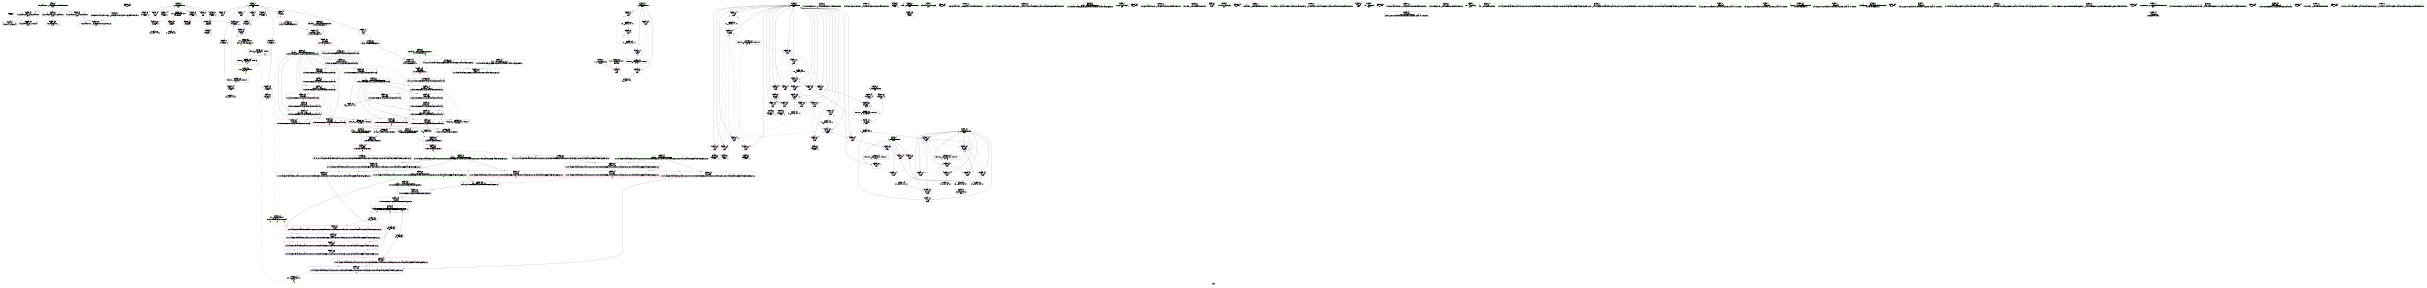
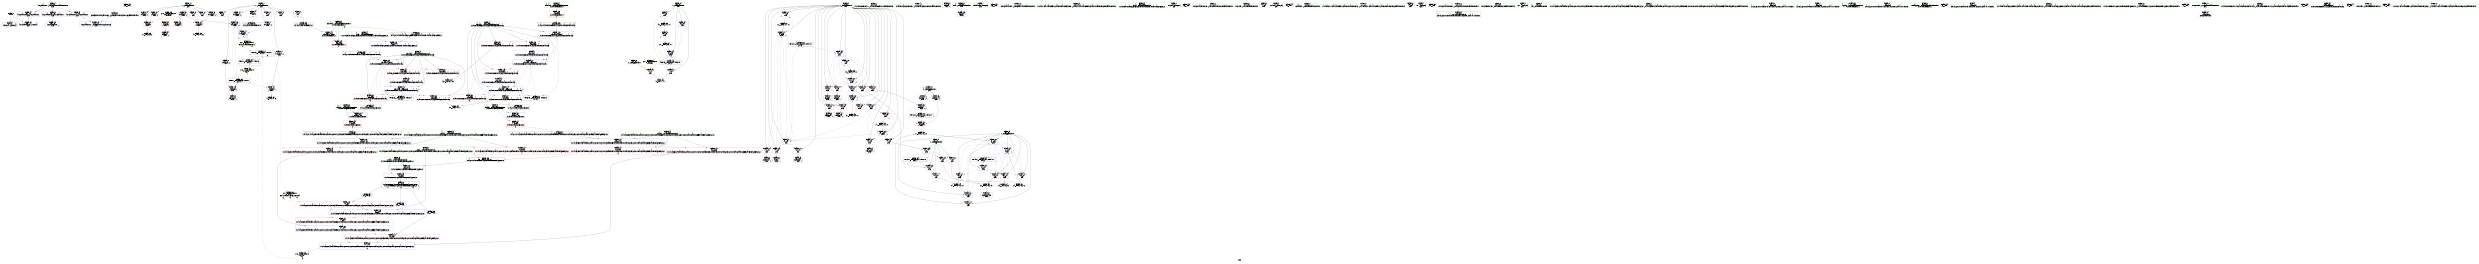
(315, 32) -> none
none -> (837, 98)
